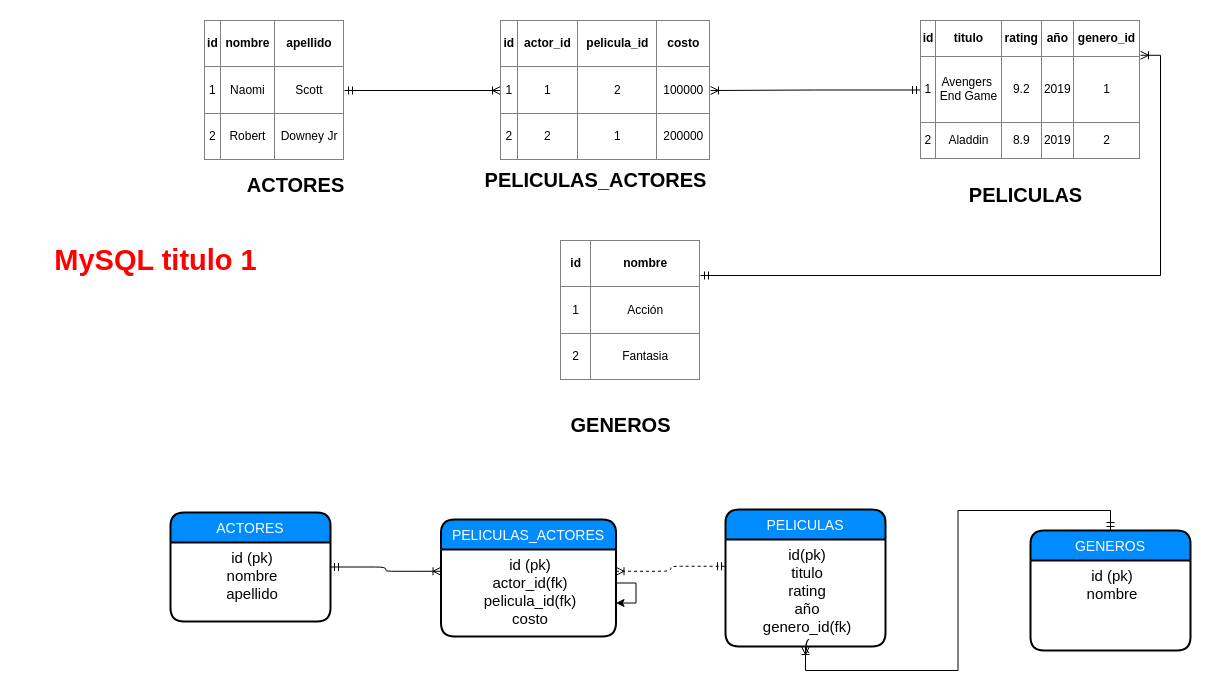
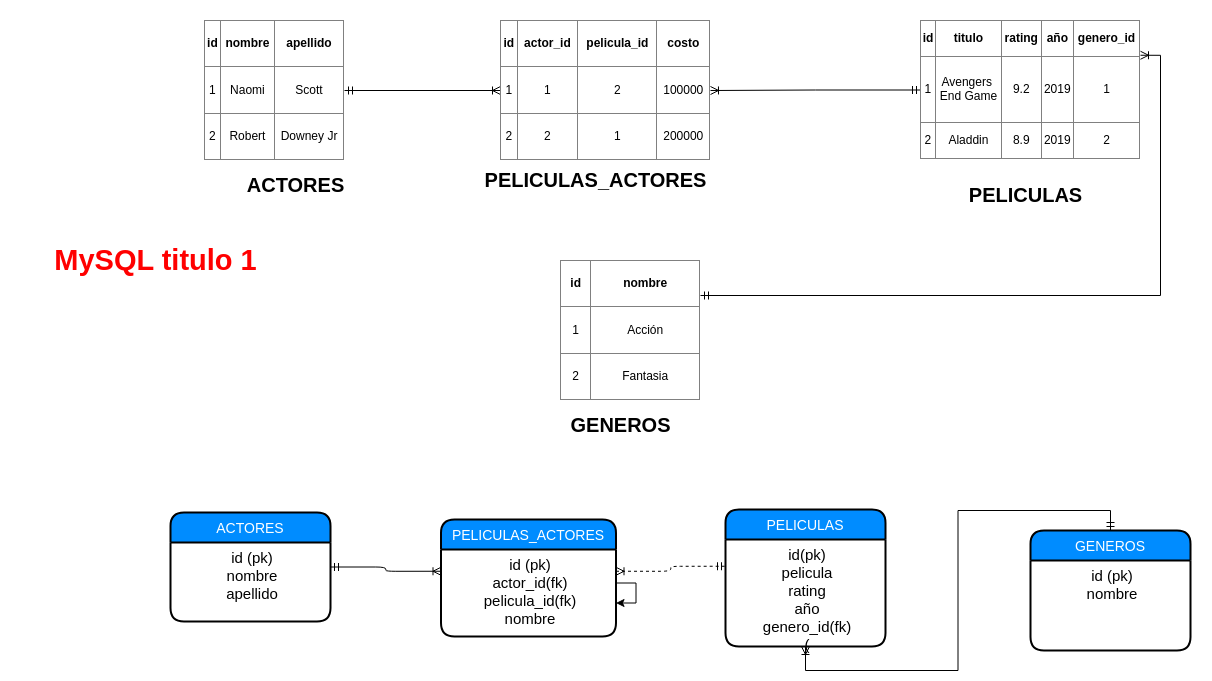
(631, 311) -> (631, 331)
(807, 555) -> (807, 555)
(530, 565) -> (530, 565)
